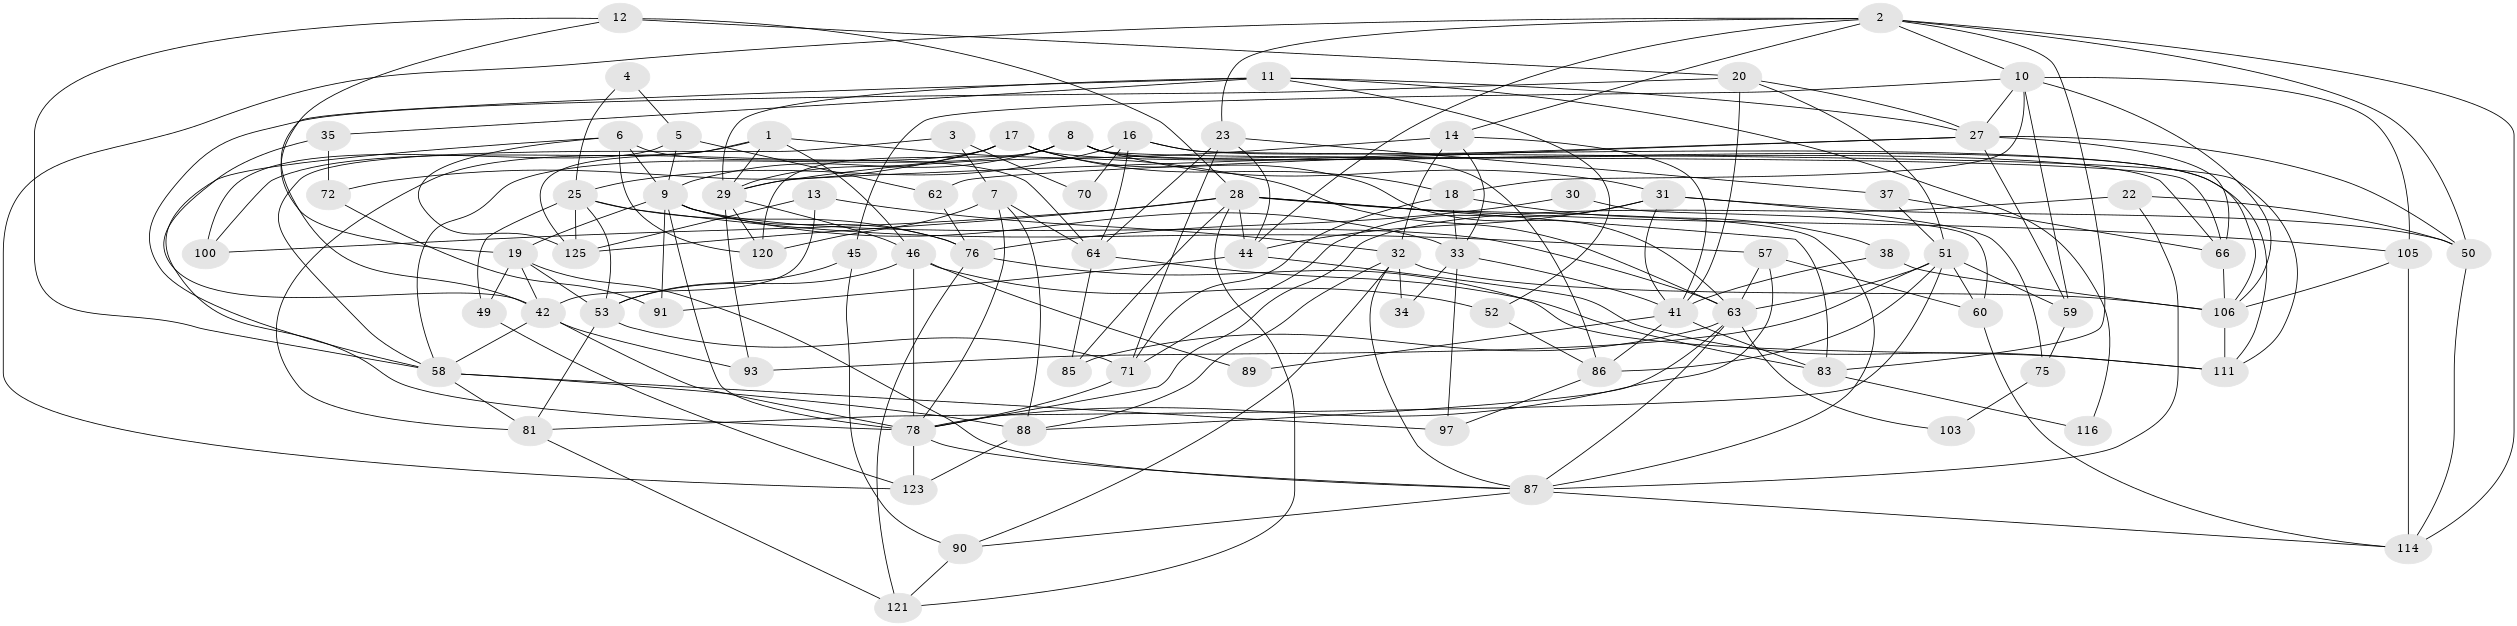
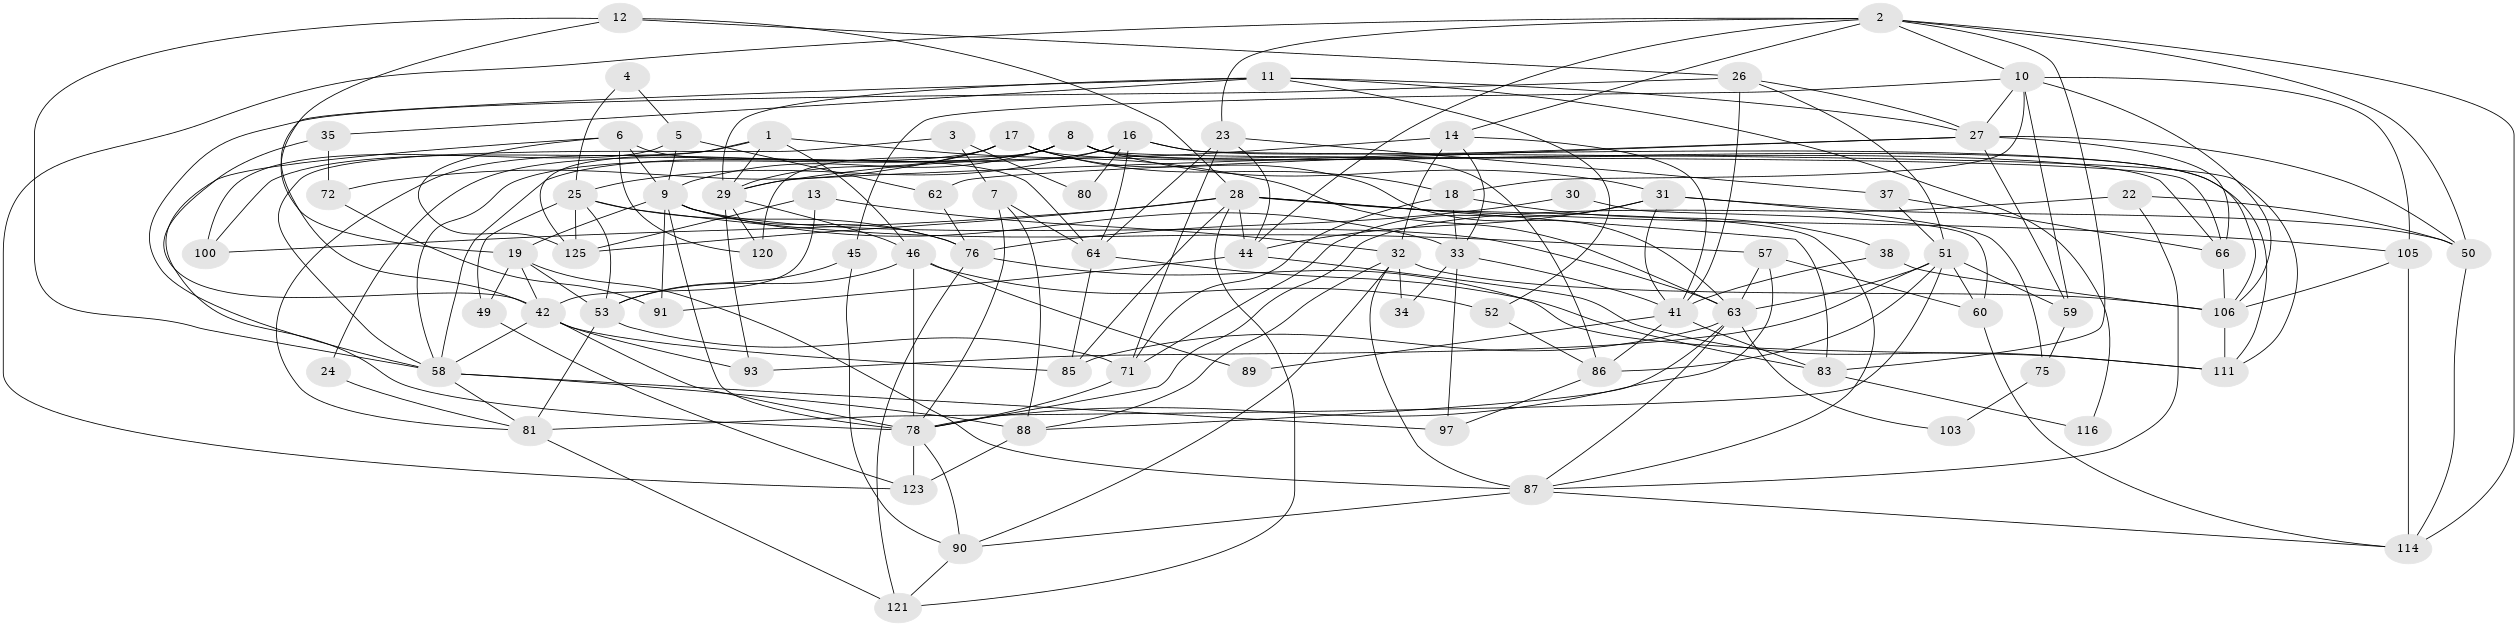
(1740, 77) -> (1740, 77)
none -> (531, 192)
(1085, 195) -> (1085, 195)
(833, 238) -> none
none -> (802, 356)
none -> (329, 372)
(1219, 475) -> (949, 486)
